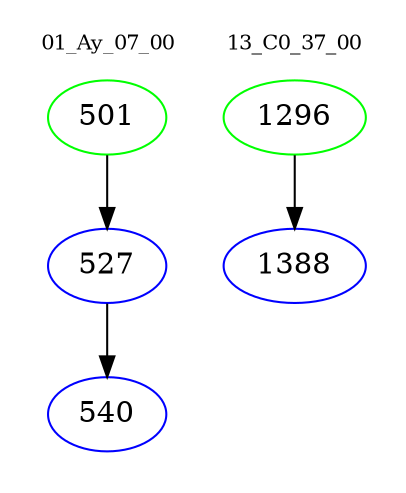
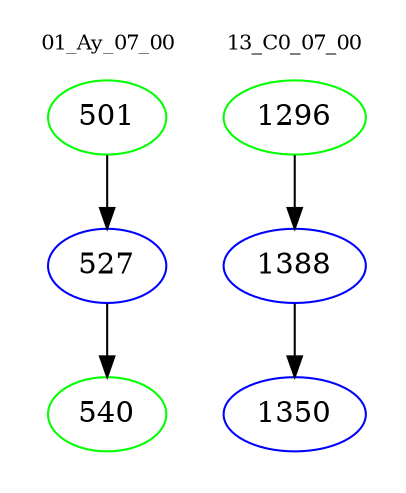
(295, 44) -> (295, 44)
(107, 414) -> (107, 414)
none -> (295, 414)
